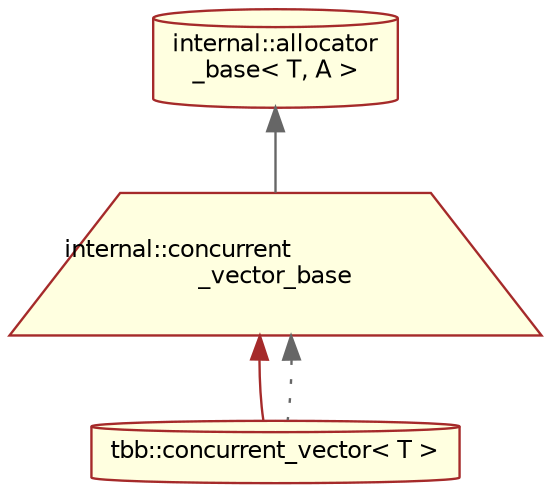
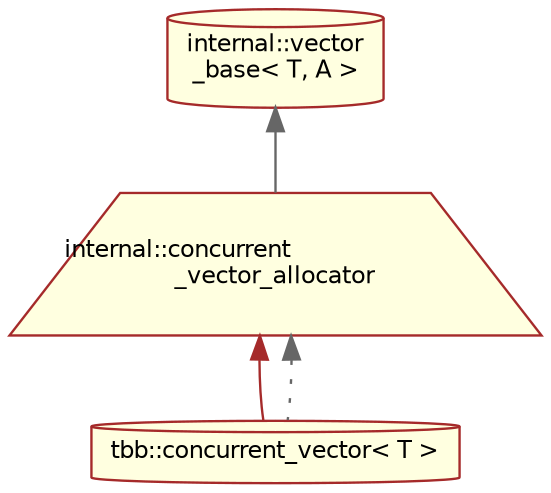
(276, 58) -> (276, 58)
(276, 264) -> (276, 264)
